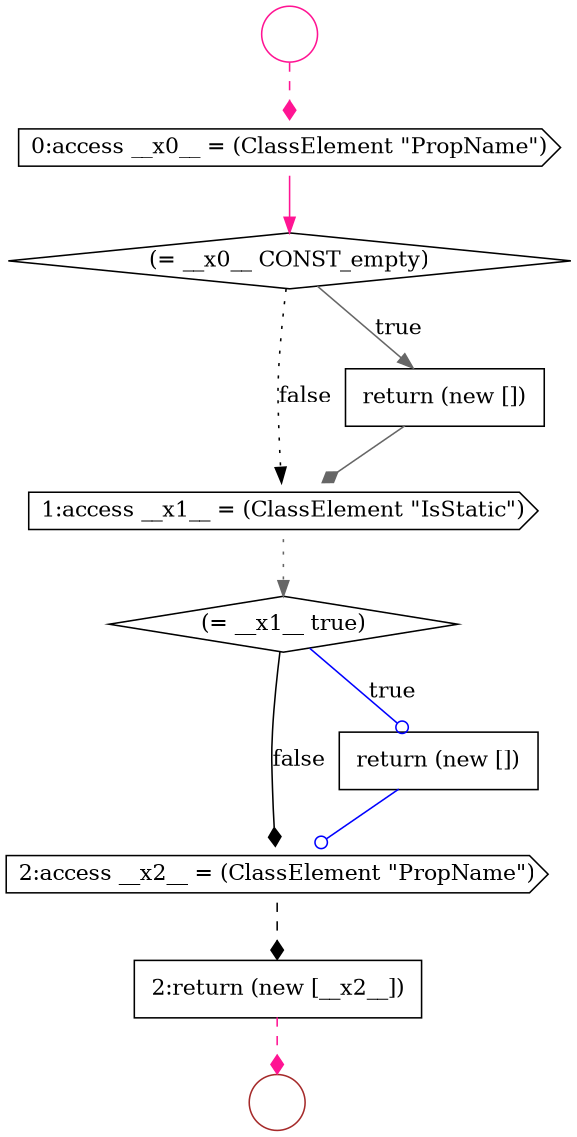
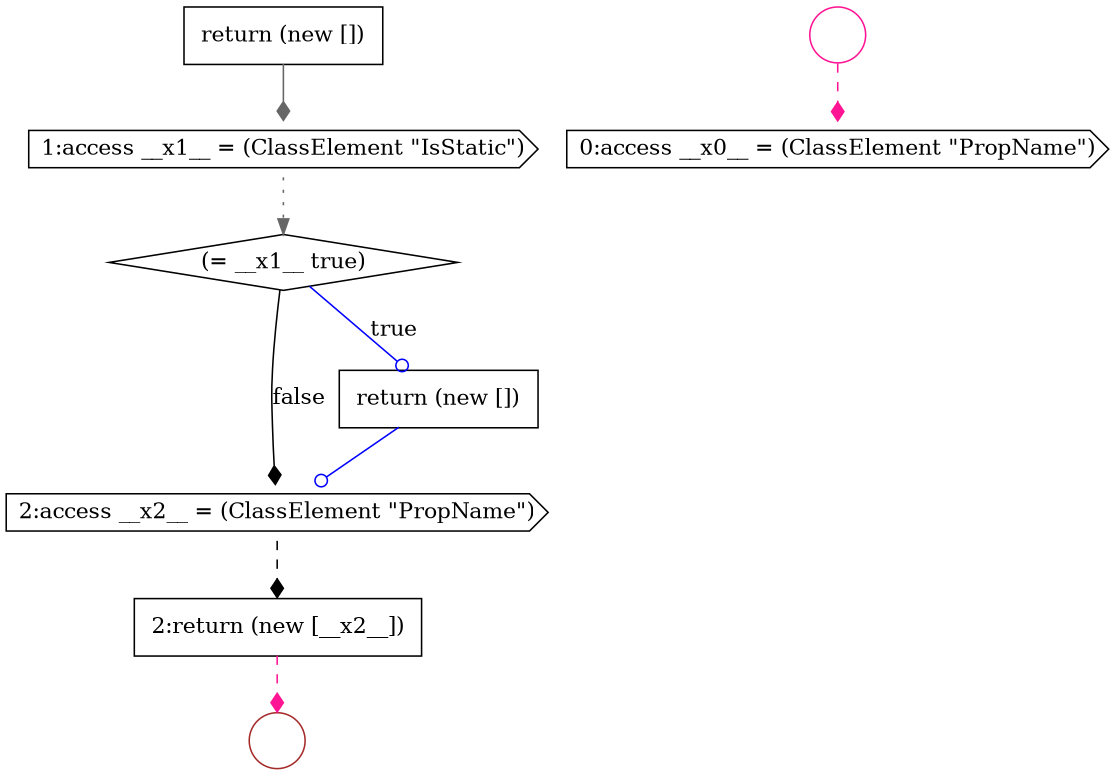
(290, 261) -> none
